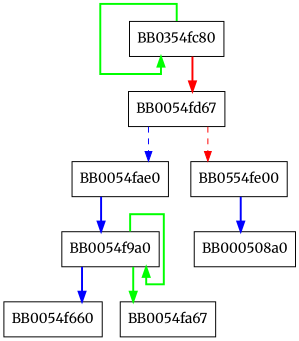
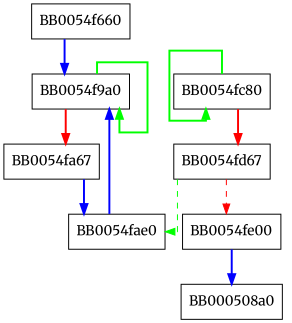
(177, 39) -> (222, 92)
(148, 139) -> (177, 207)
(239, 179) -> (232, 232)
none -> (84, 192)
(82, 279) -> (65, 51)
(133, 279) -> (66, 122)
